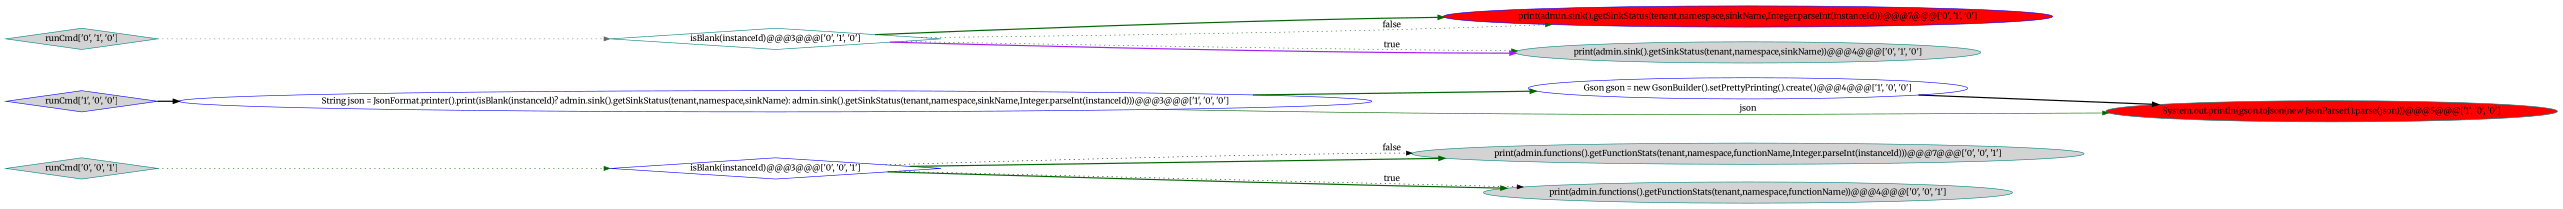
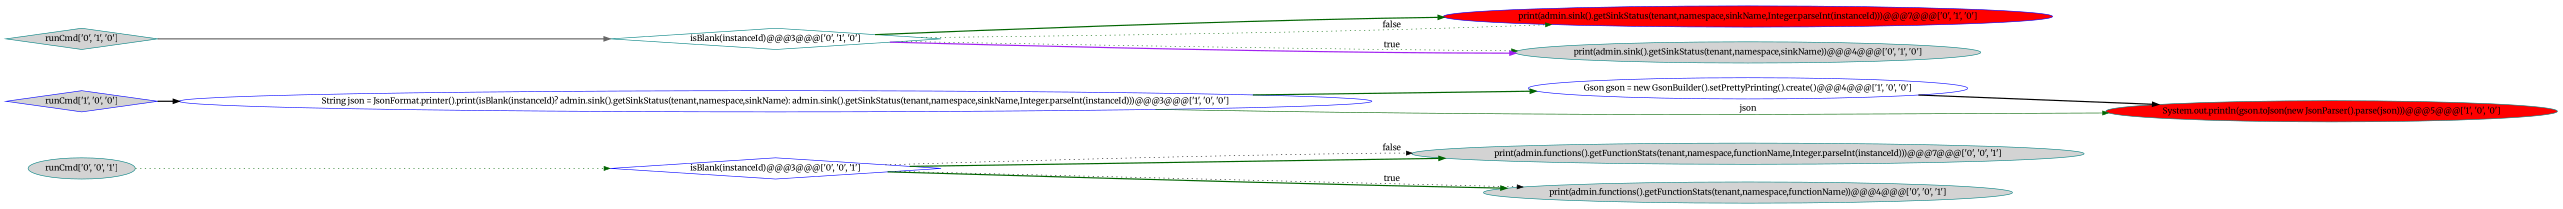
(381, 39) -> (381, 39)
(82, 168) -> (82, 168)
